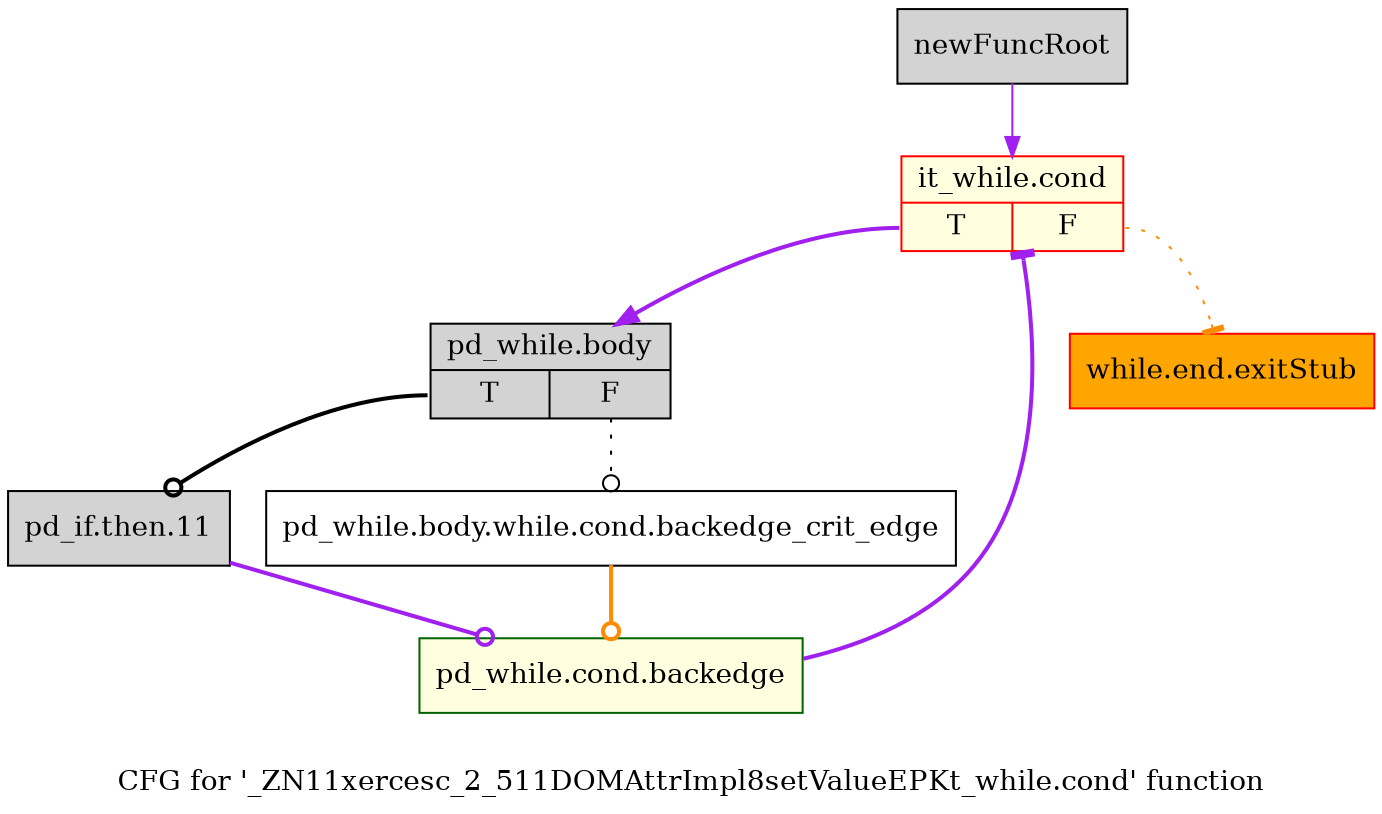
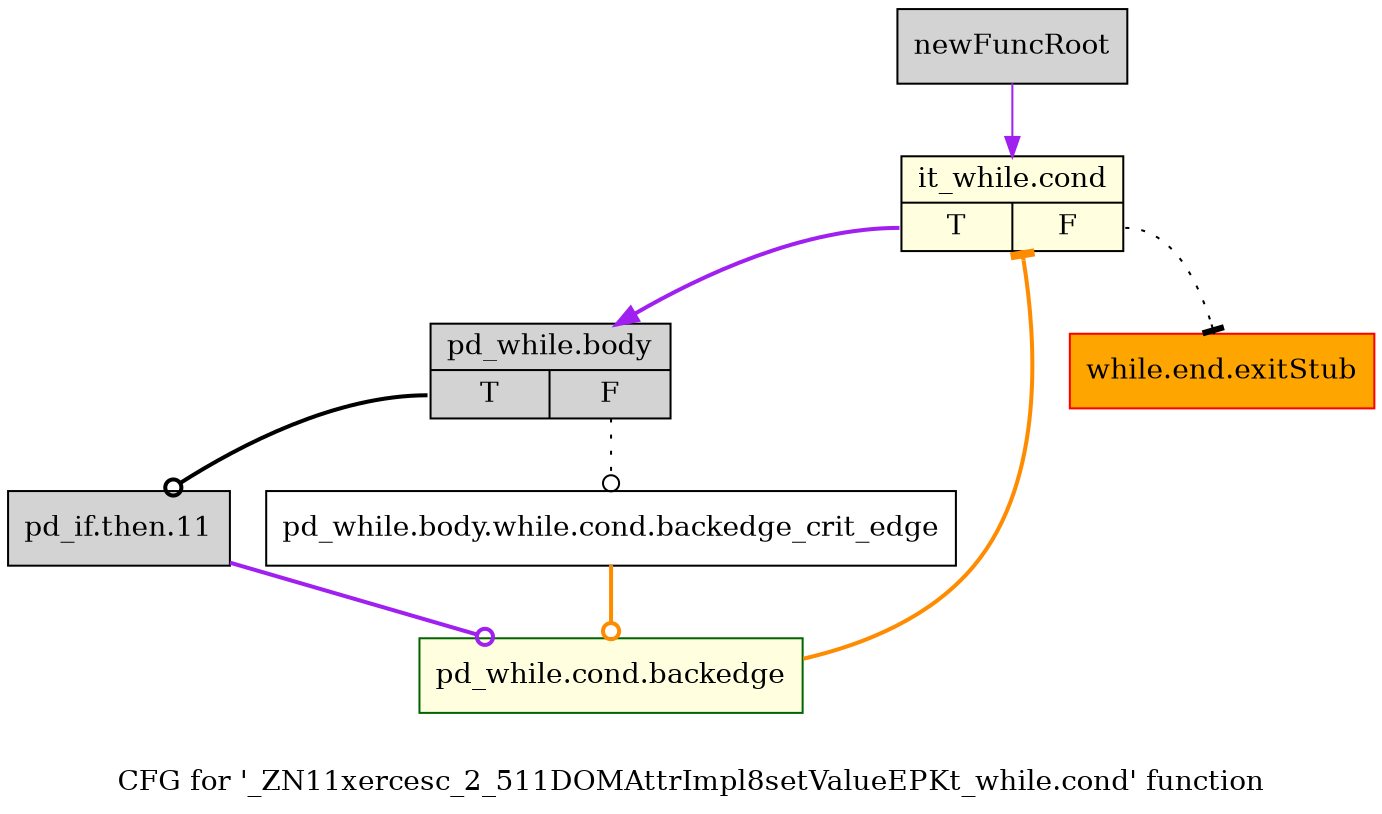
(1012, 204) -> (1012, 204)
(1182, 262) -> (1182, 262)
(1005, 514) -> (1005, 514)
